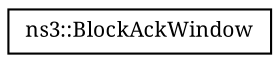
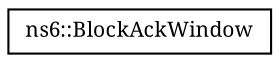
(140, 32) -> (140, 32)
